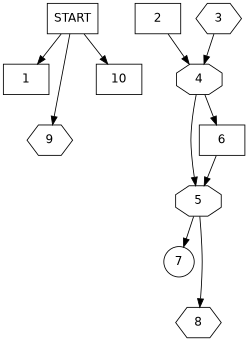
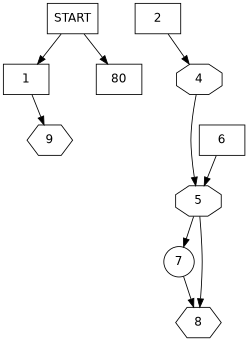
(219, 19) -> none
(62, 75) -> (36, 106)
(119, 79) -> (119, 79)
(209, 106) -> none
none -> (187, 288)
